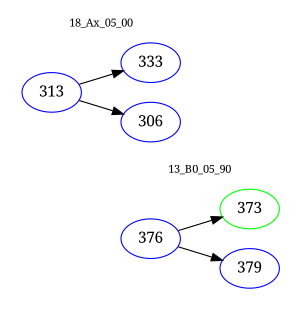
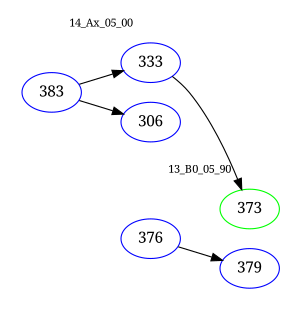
(101, 24) -> (101, 24)
(52, 92) -> (52, 92)
(195, 225) -> (211, 124)
